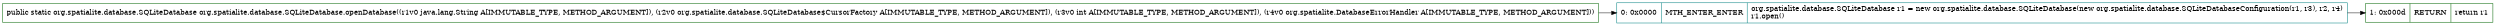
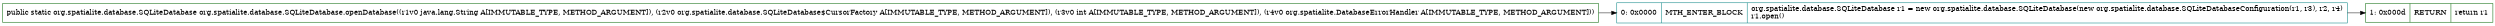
(1704, 13) -> (1704, 13)
